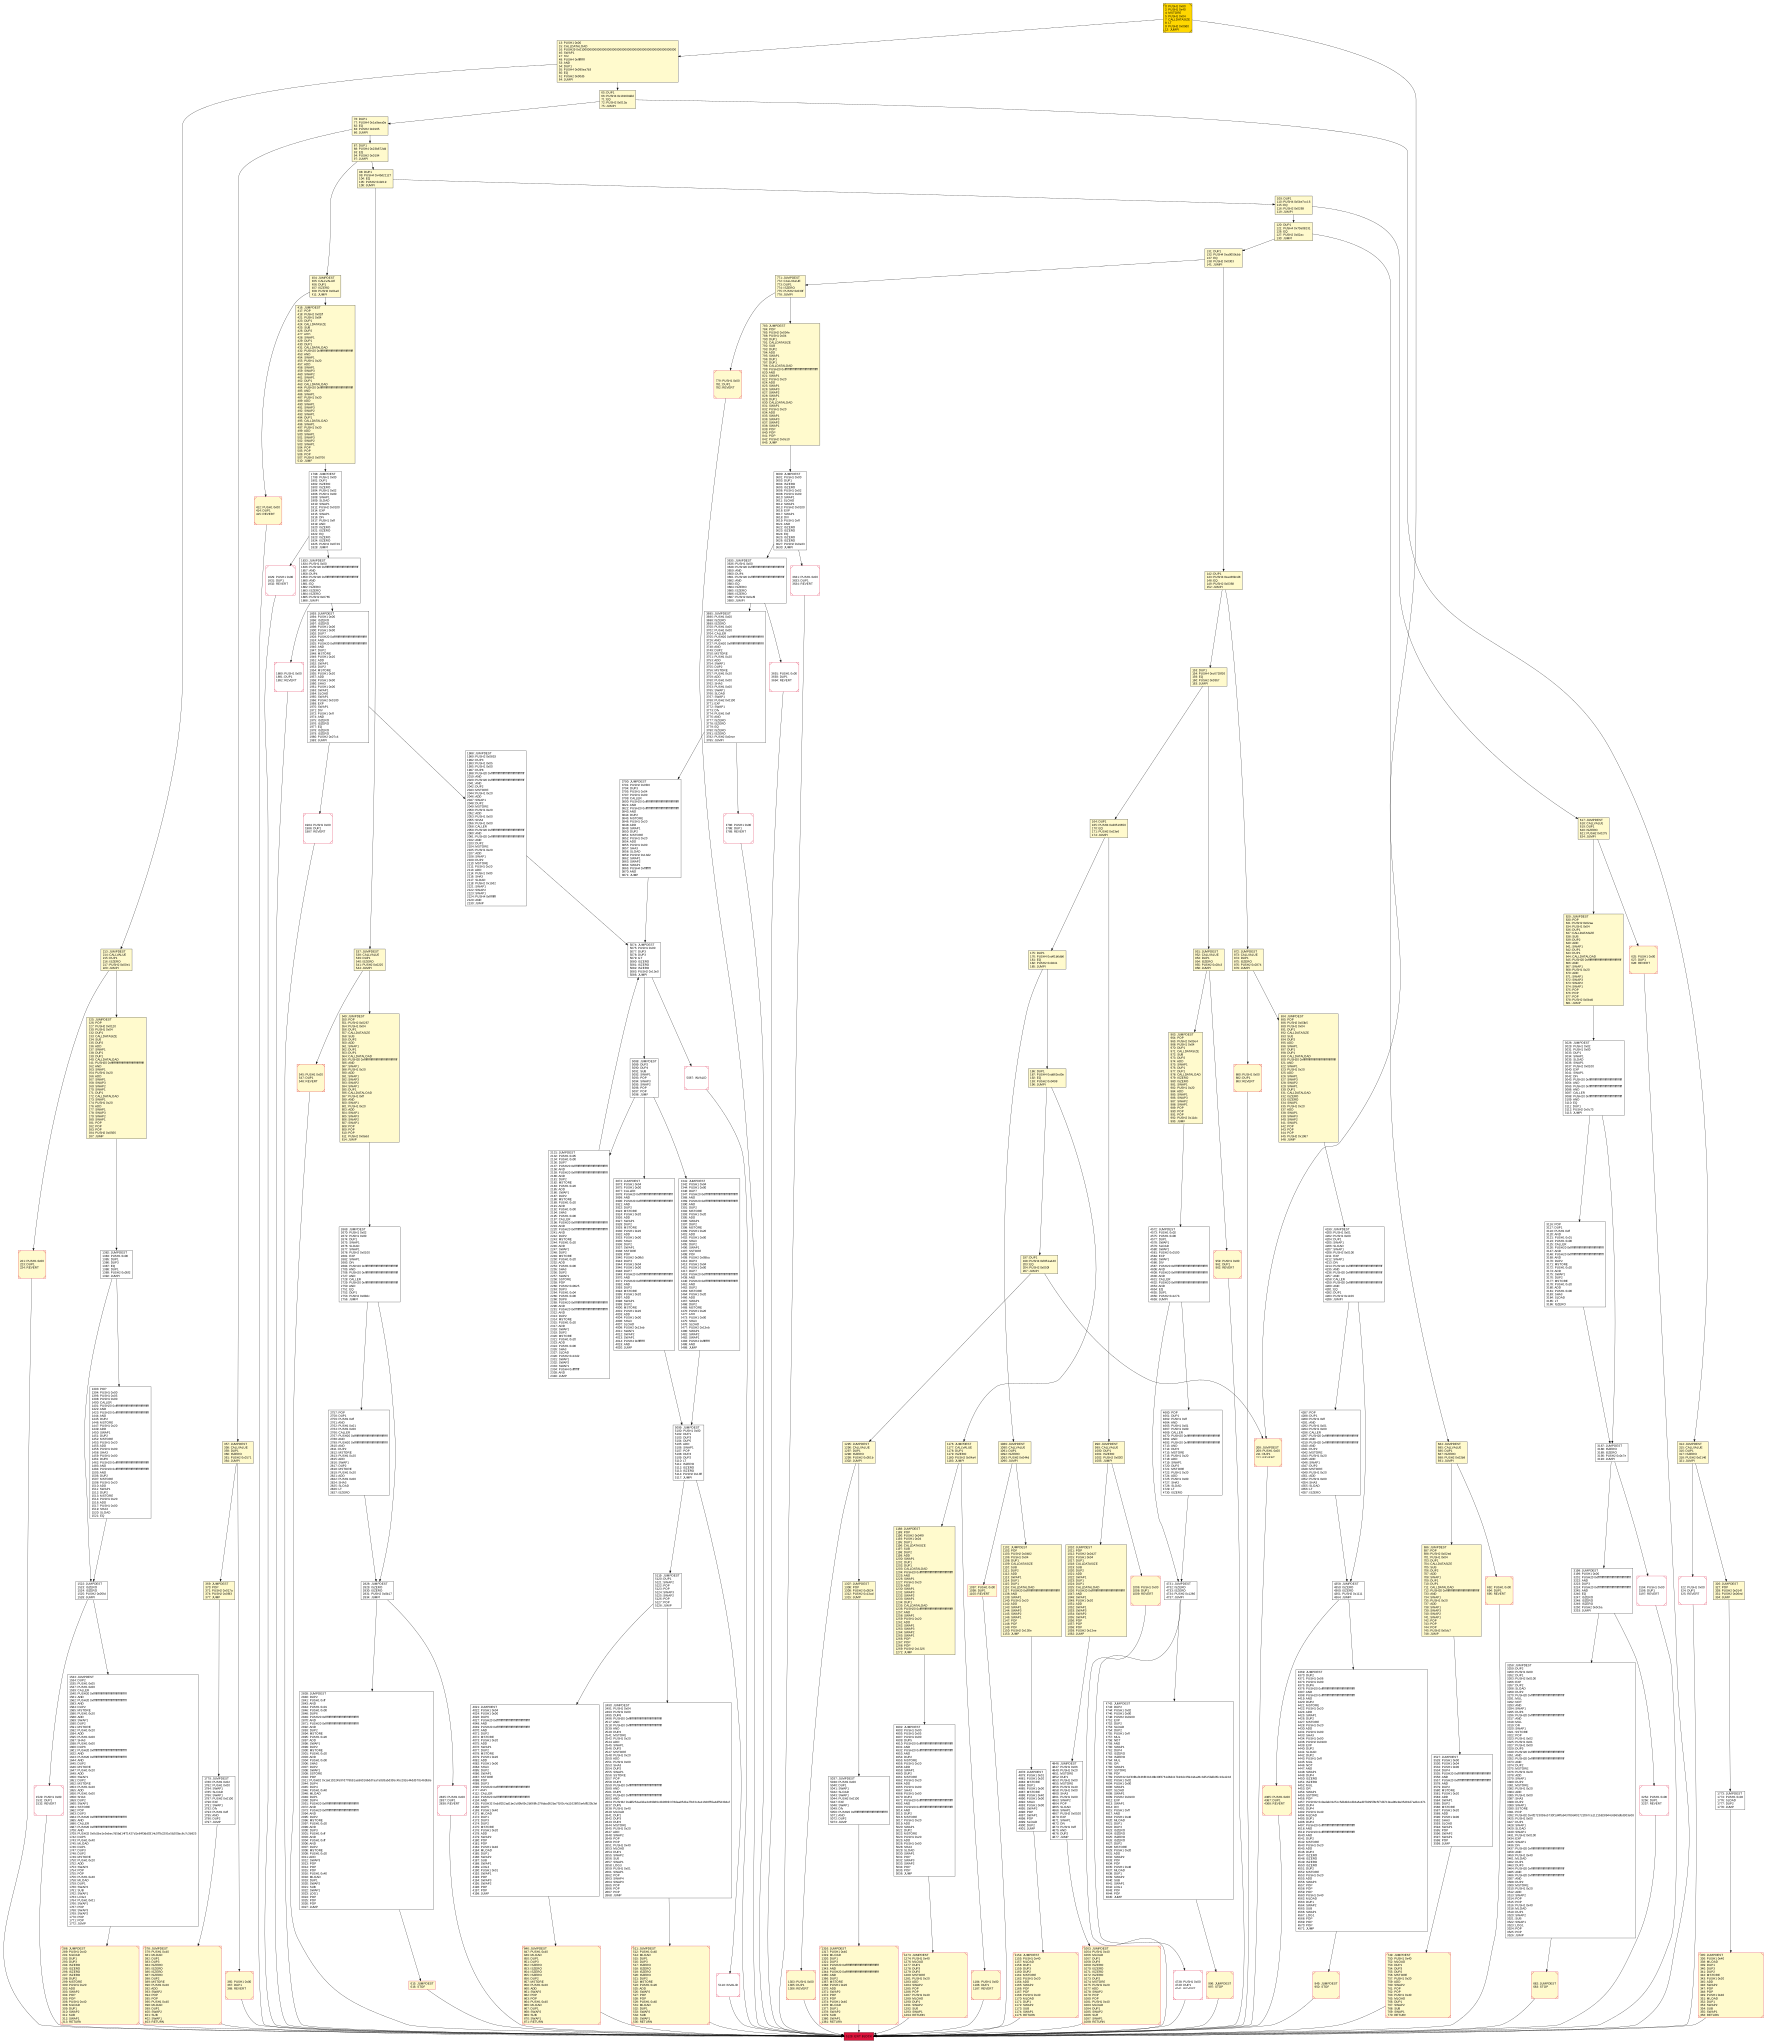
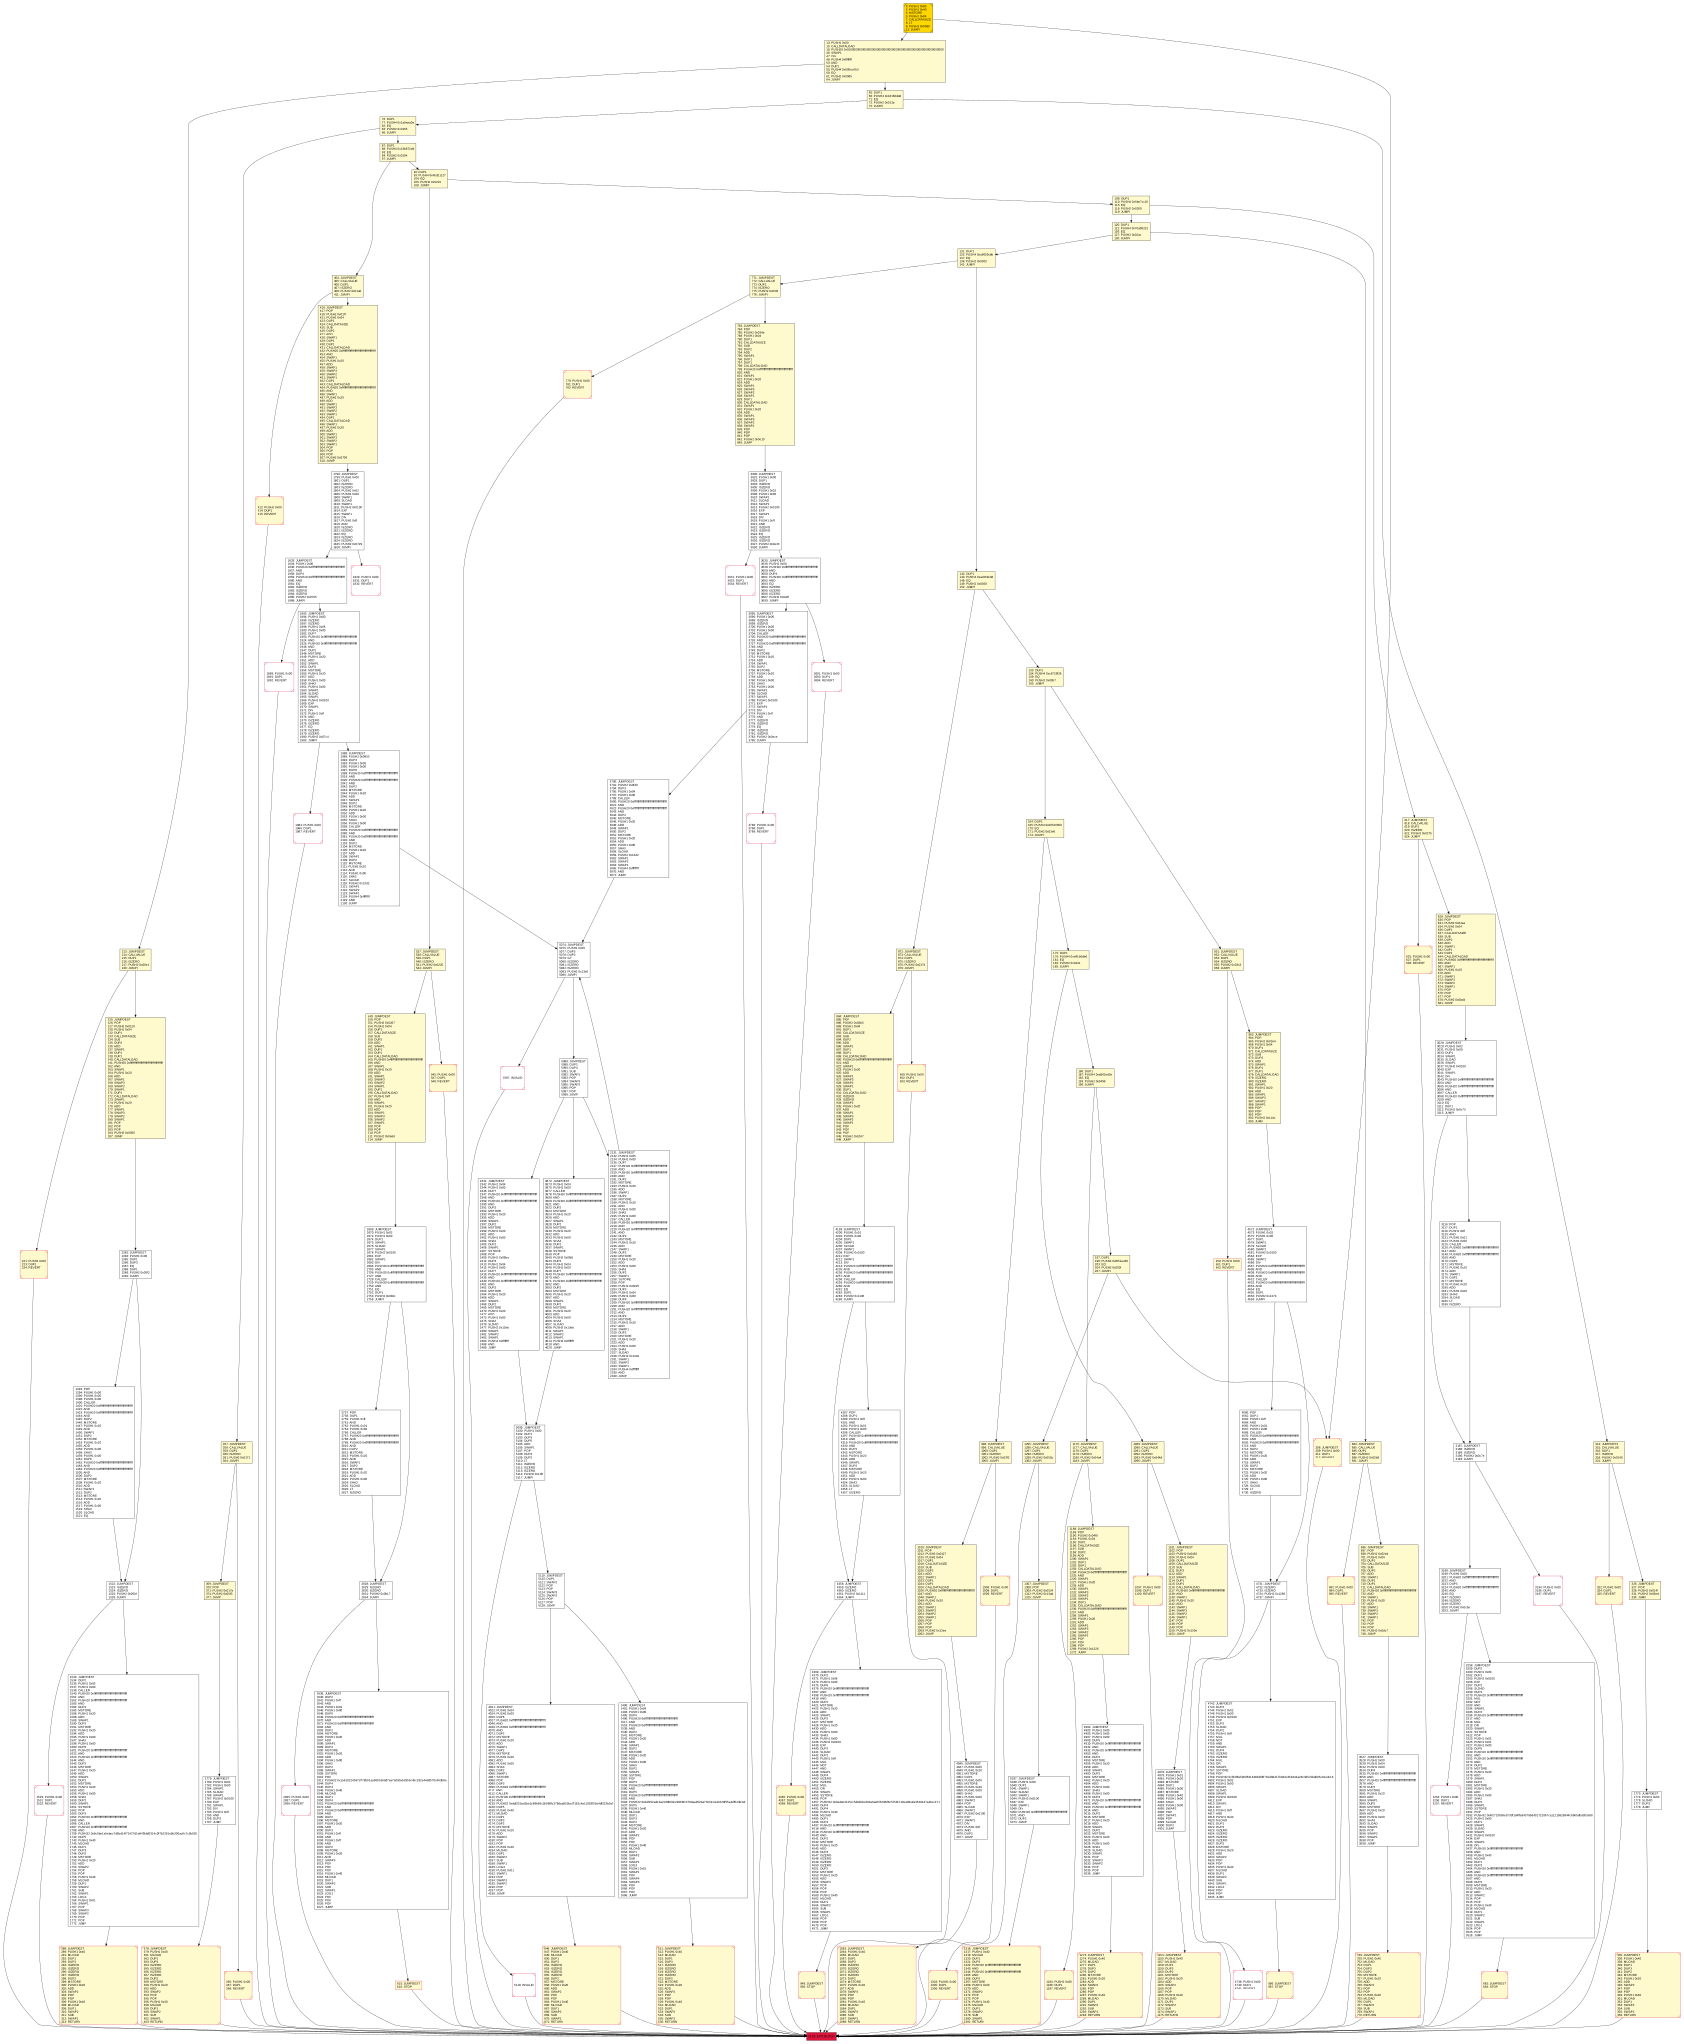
(1228, 1264) -> (1228, 1264)
(982, 1591) -> (1148, 1591)
(1693, 1591) -> (1609, 1591)
(268, 1594) -> none
